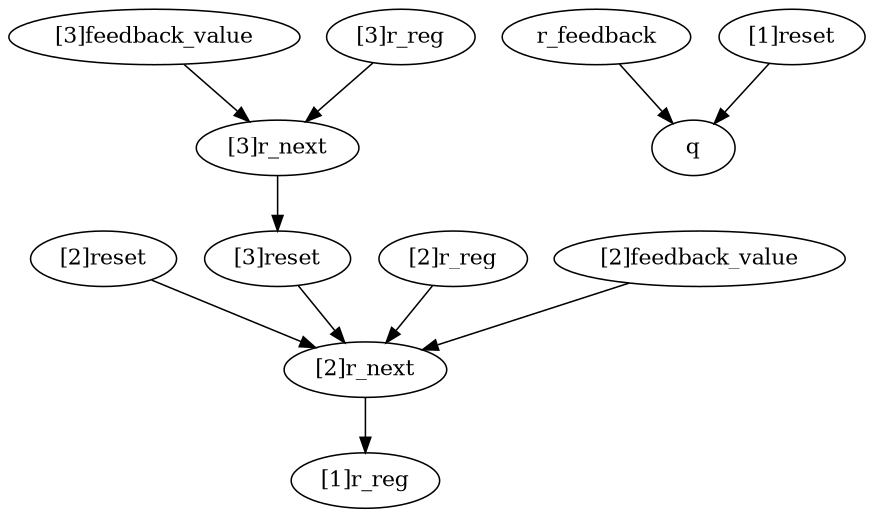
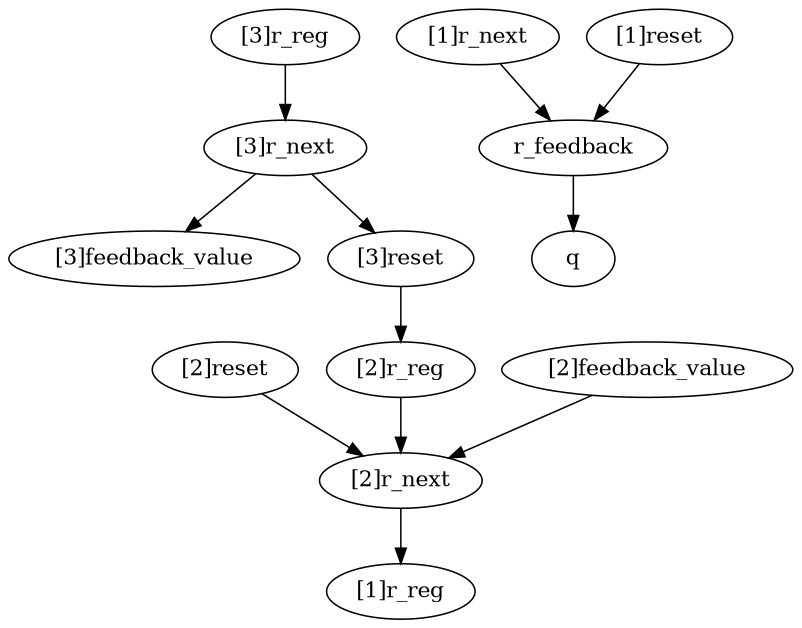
none -> (478, 37)
(211, 88) -> (227, 198)
(747, 88) -> (622, 86)
(317, 308) -> (401, 307)
